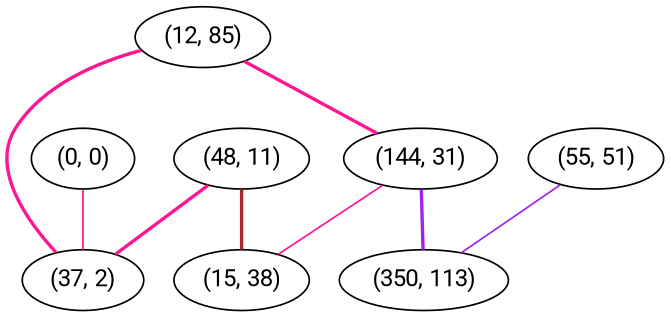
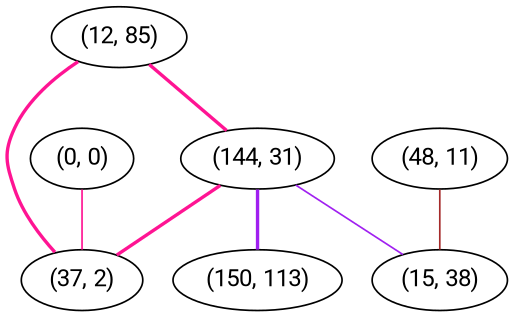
(596, 159) -> none
(162, 220) -> (169, 220)
(242, 220) -> (440, 220)
(330, 220) -> (349, 220)
(424, 280) -> (258, 280)
